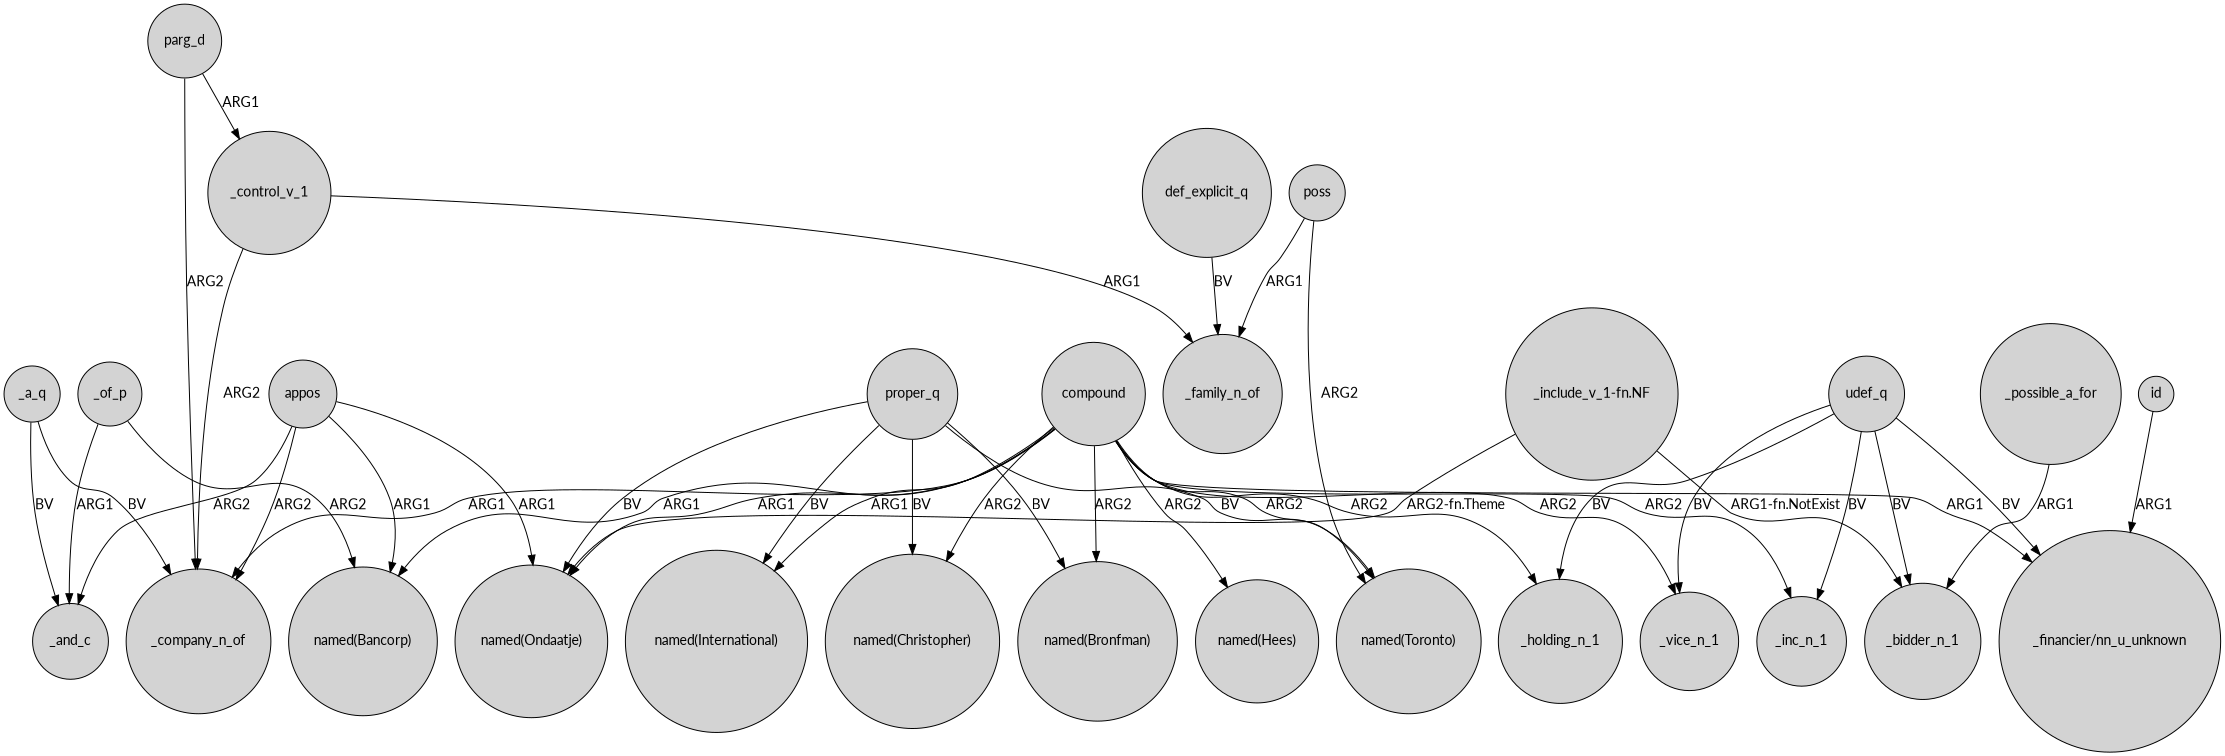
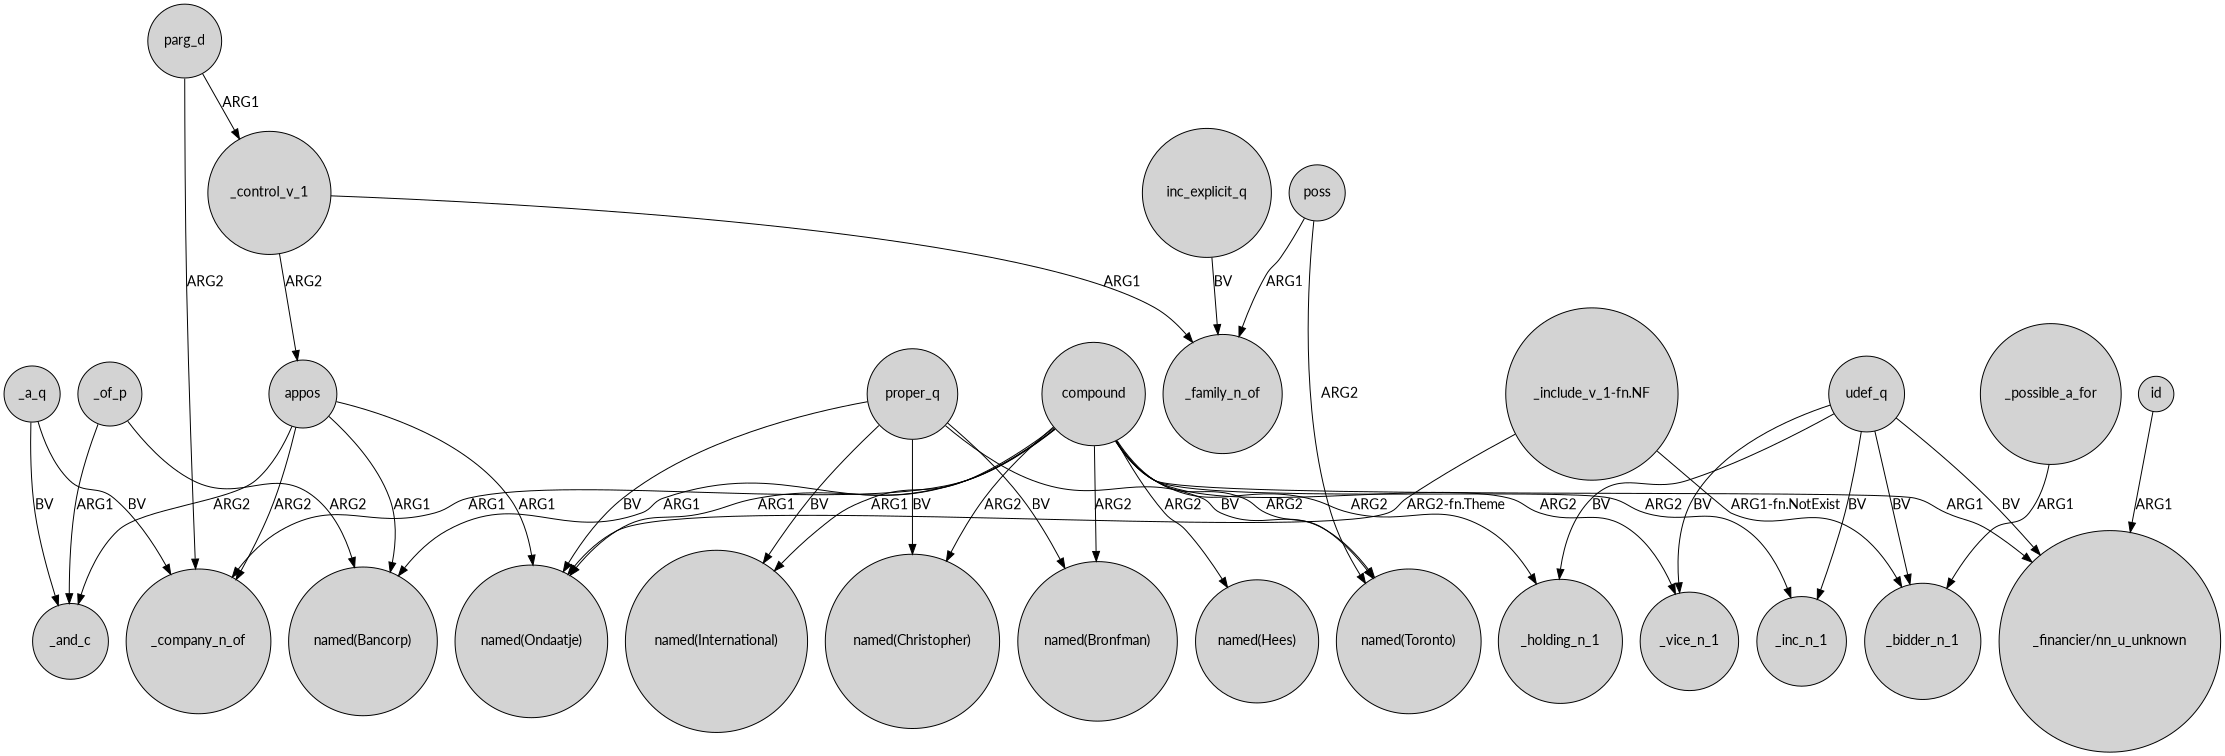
(1207, 193) -> (1207, 193)
(207, 401) -> (288, 302)
